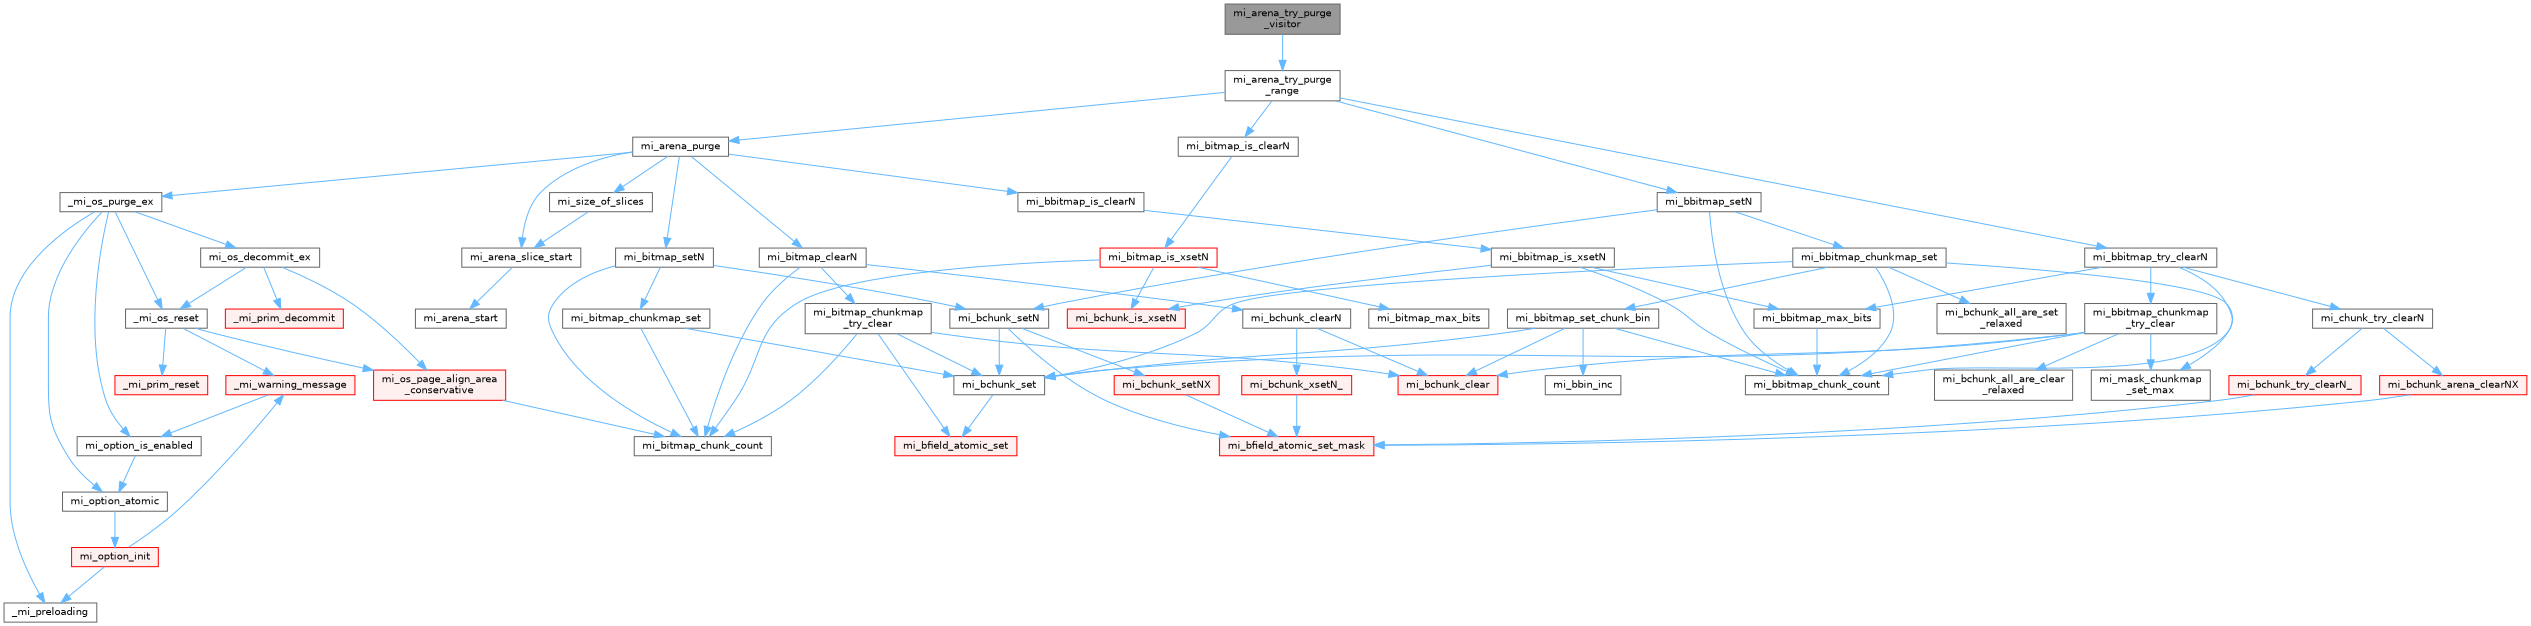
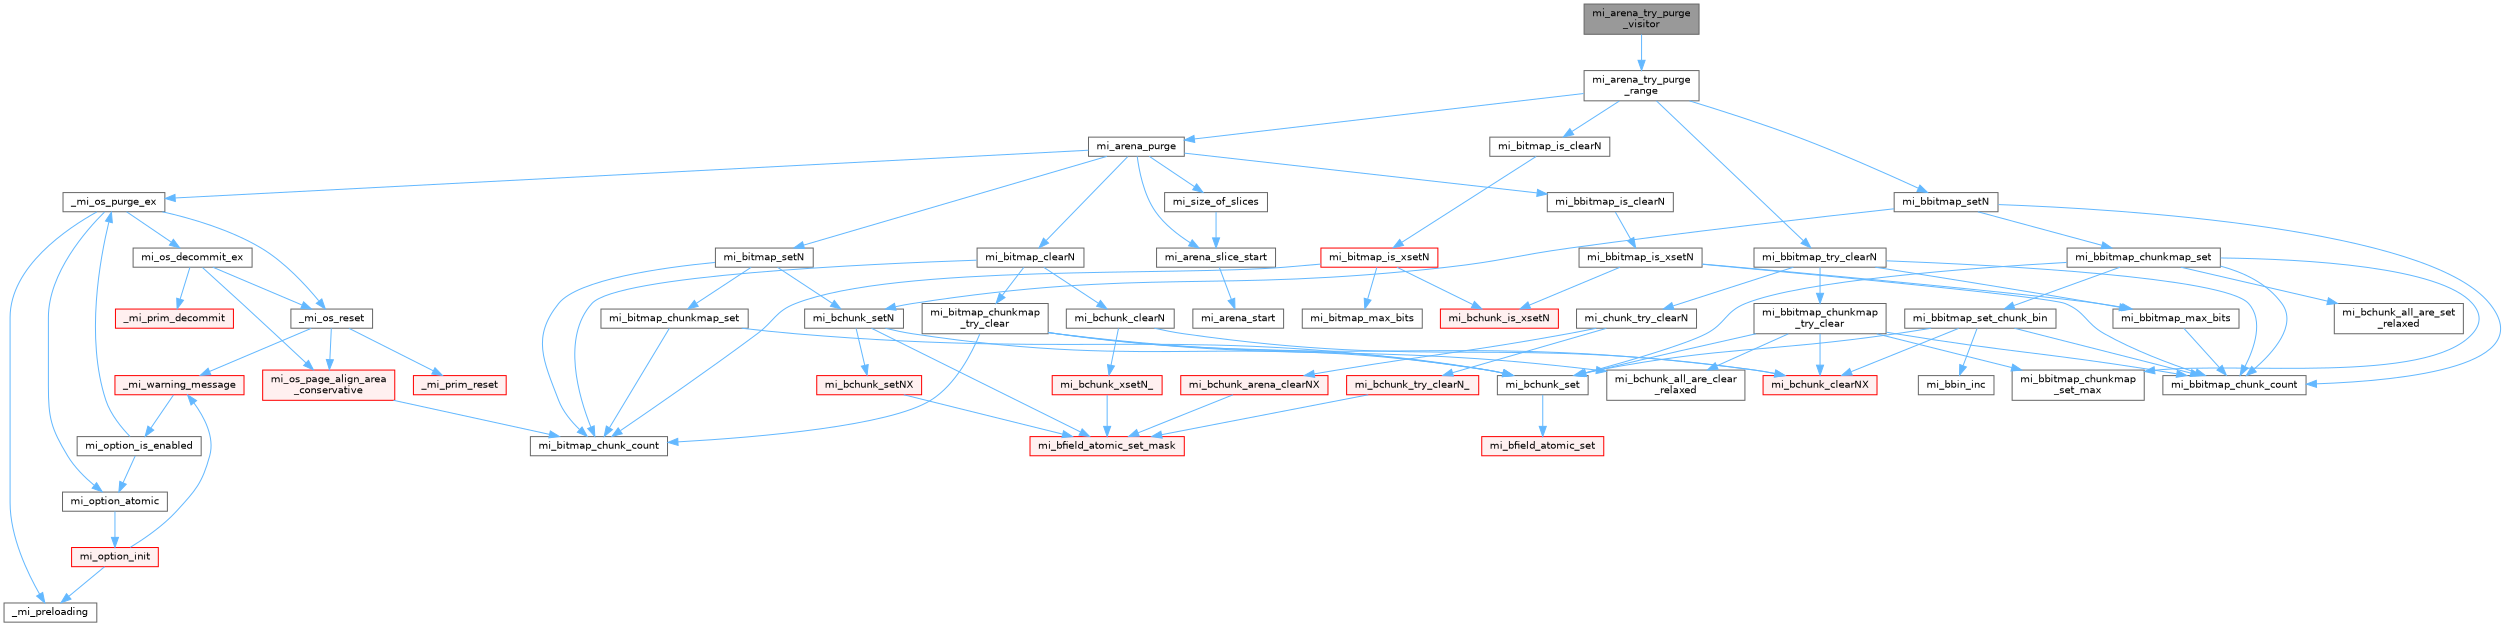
(95, 323) -> (96, 333)
(911, 381) -> (1322, 353)
(1448, 385) -> (1820, 385)
(2151, 385) -> (2078, 385)
